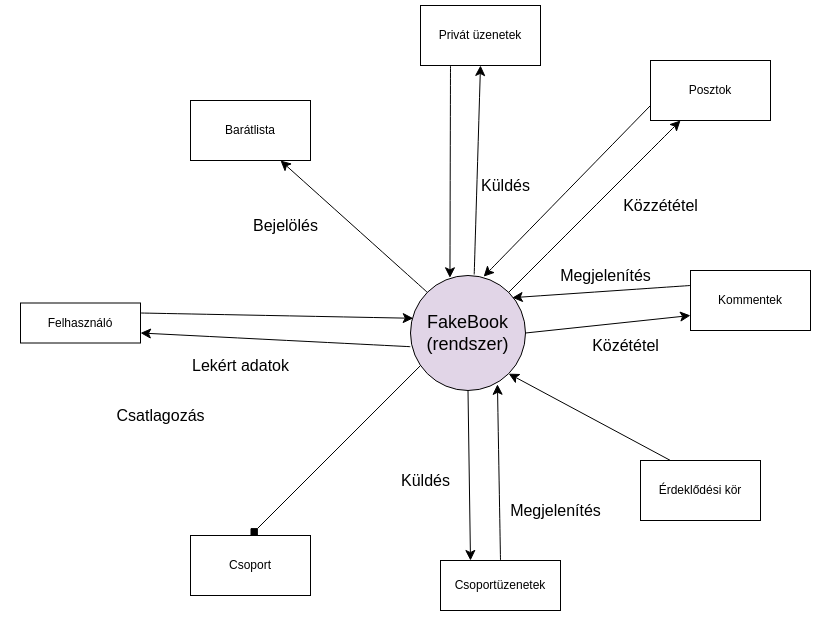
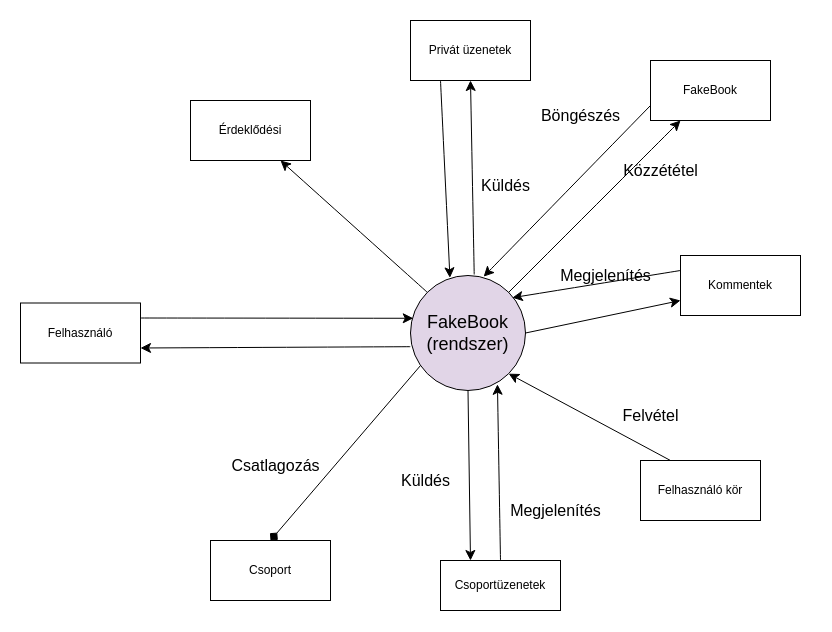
(481, 36) -> (471, 51)
(711, 91) -> (711, 91)
none -> (581, 116)
(251, 131) -> (251, 131)
(661, 206) -> (661, 171)
(286, 226) -> none
(751, 301) -> (741, 286)
(81, 323) -> (81, 333)
(626, 346) -> none
(241, 366) -> none
(161, 416) -> (276, 466)
none -> (651, 416)
(701, 491) -> (701, 491)
(251, 566) -> (271, 571)
